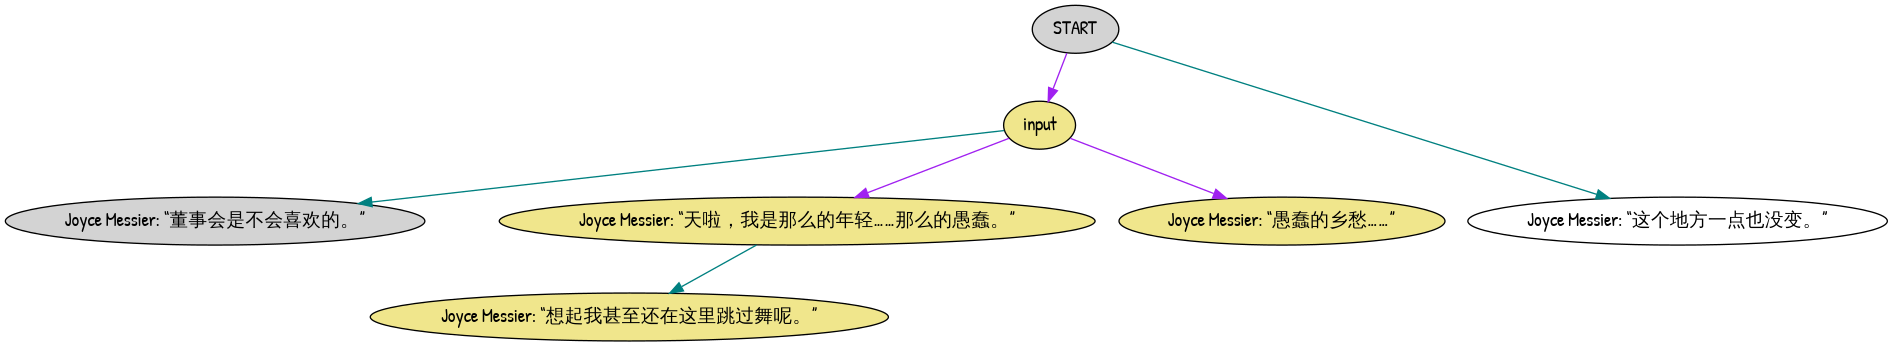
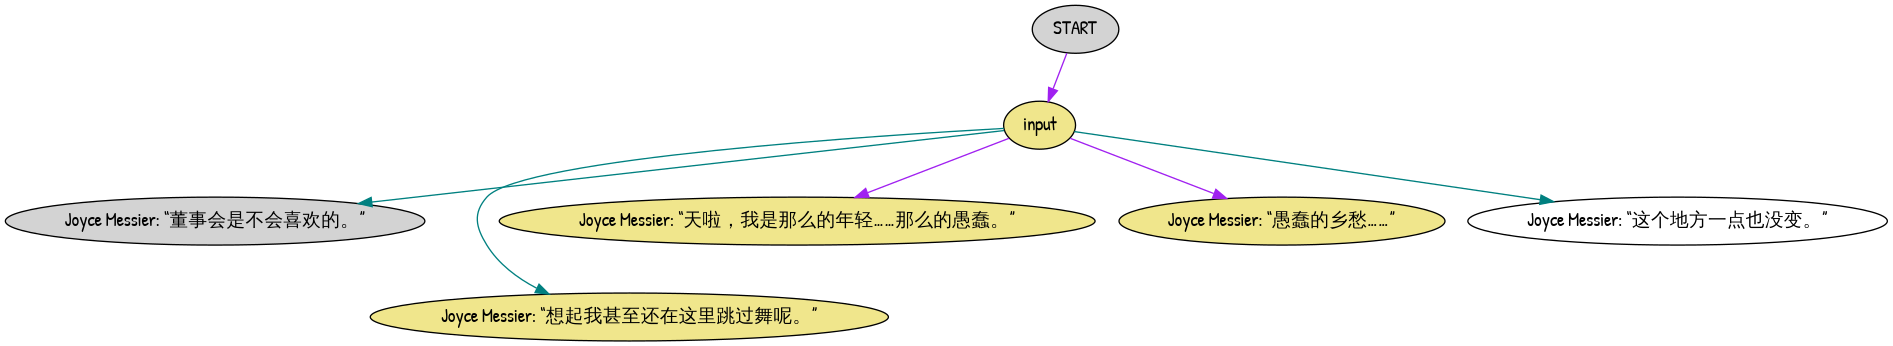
(1355, 118) -> (1307, 166)
(719, 266) -> (683, 154)
